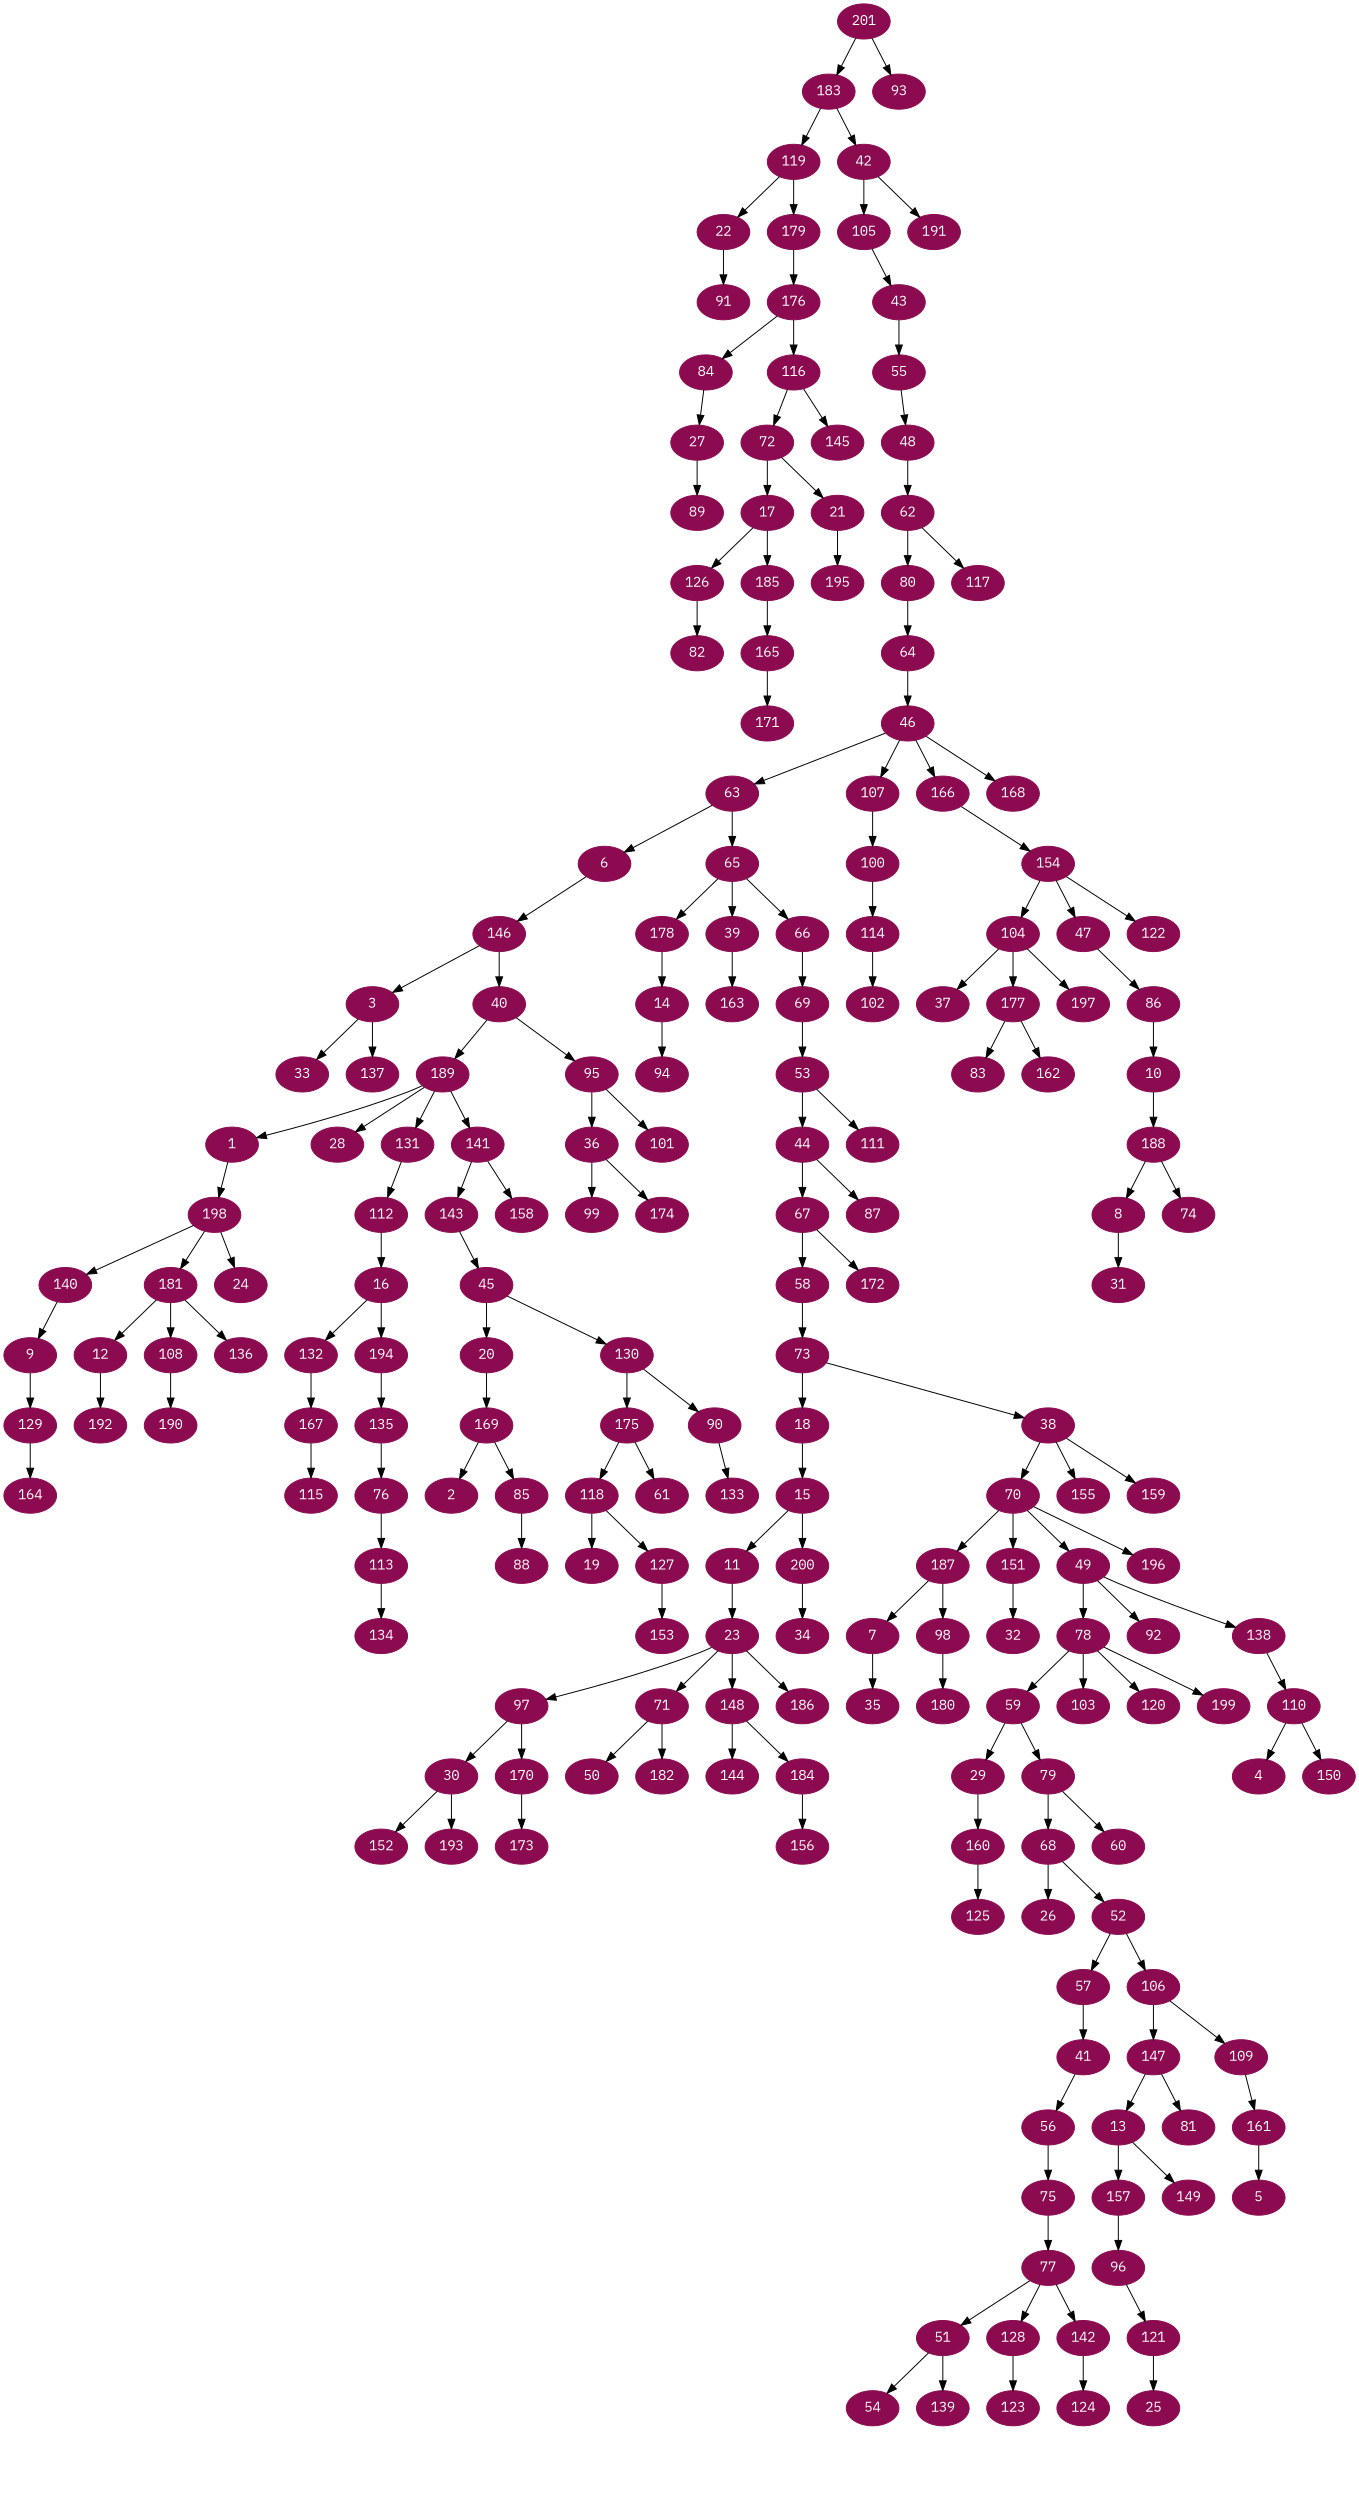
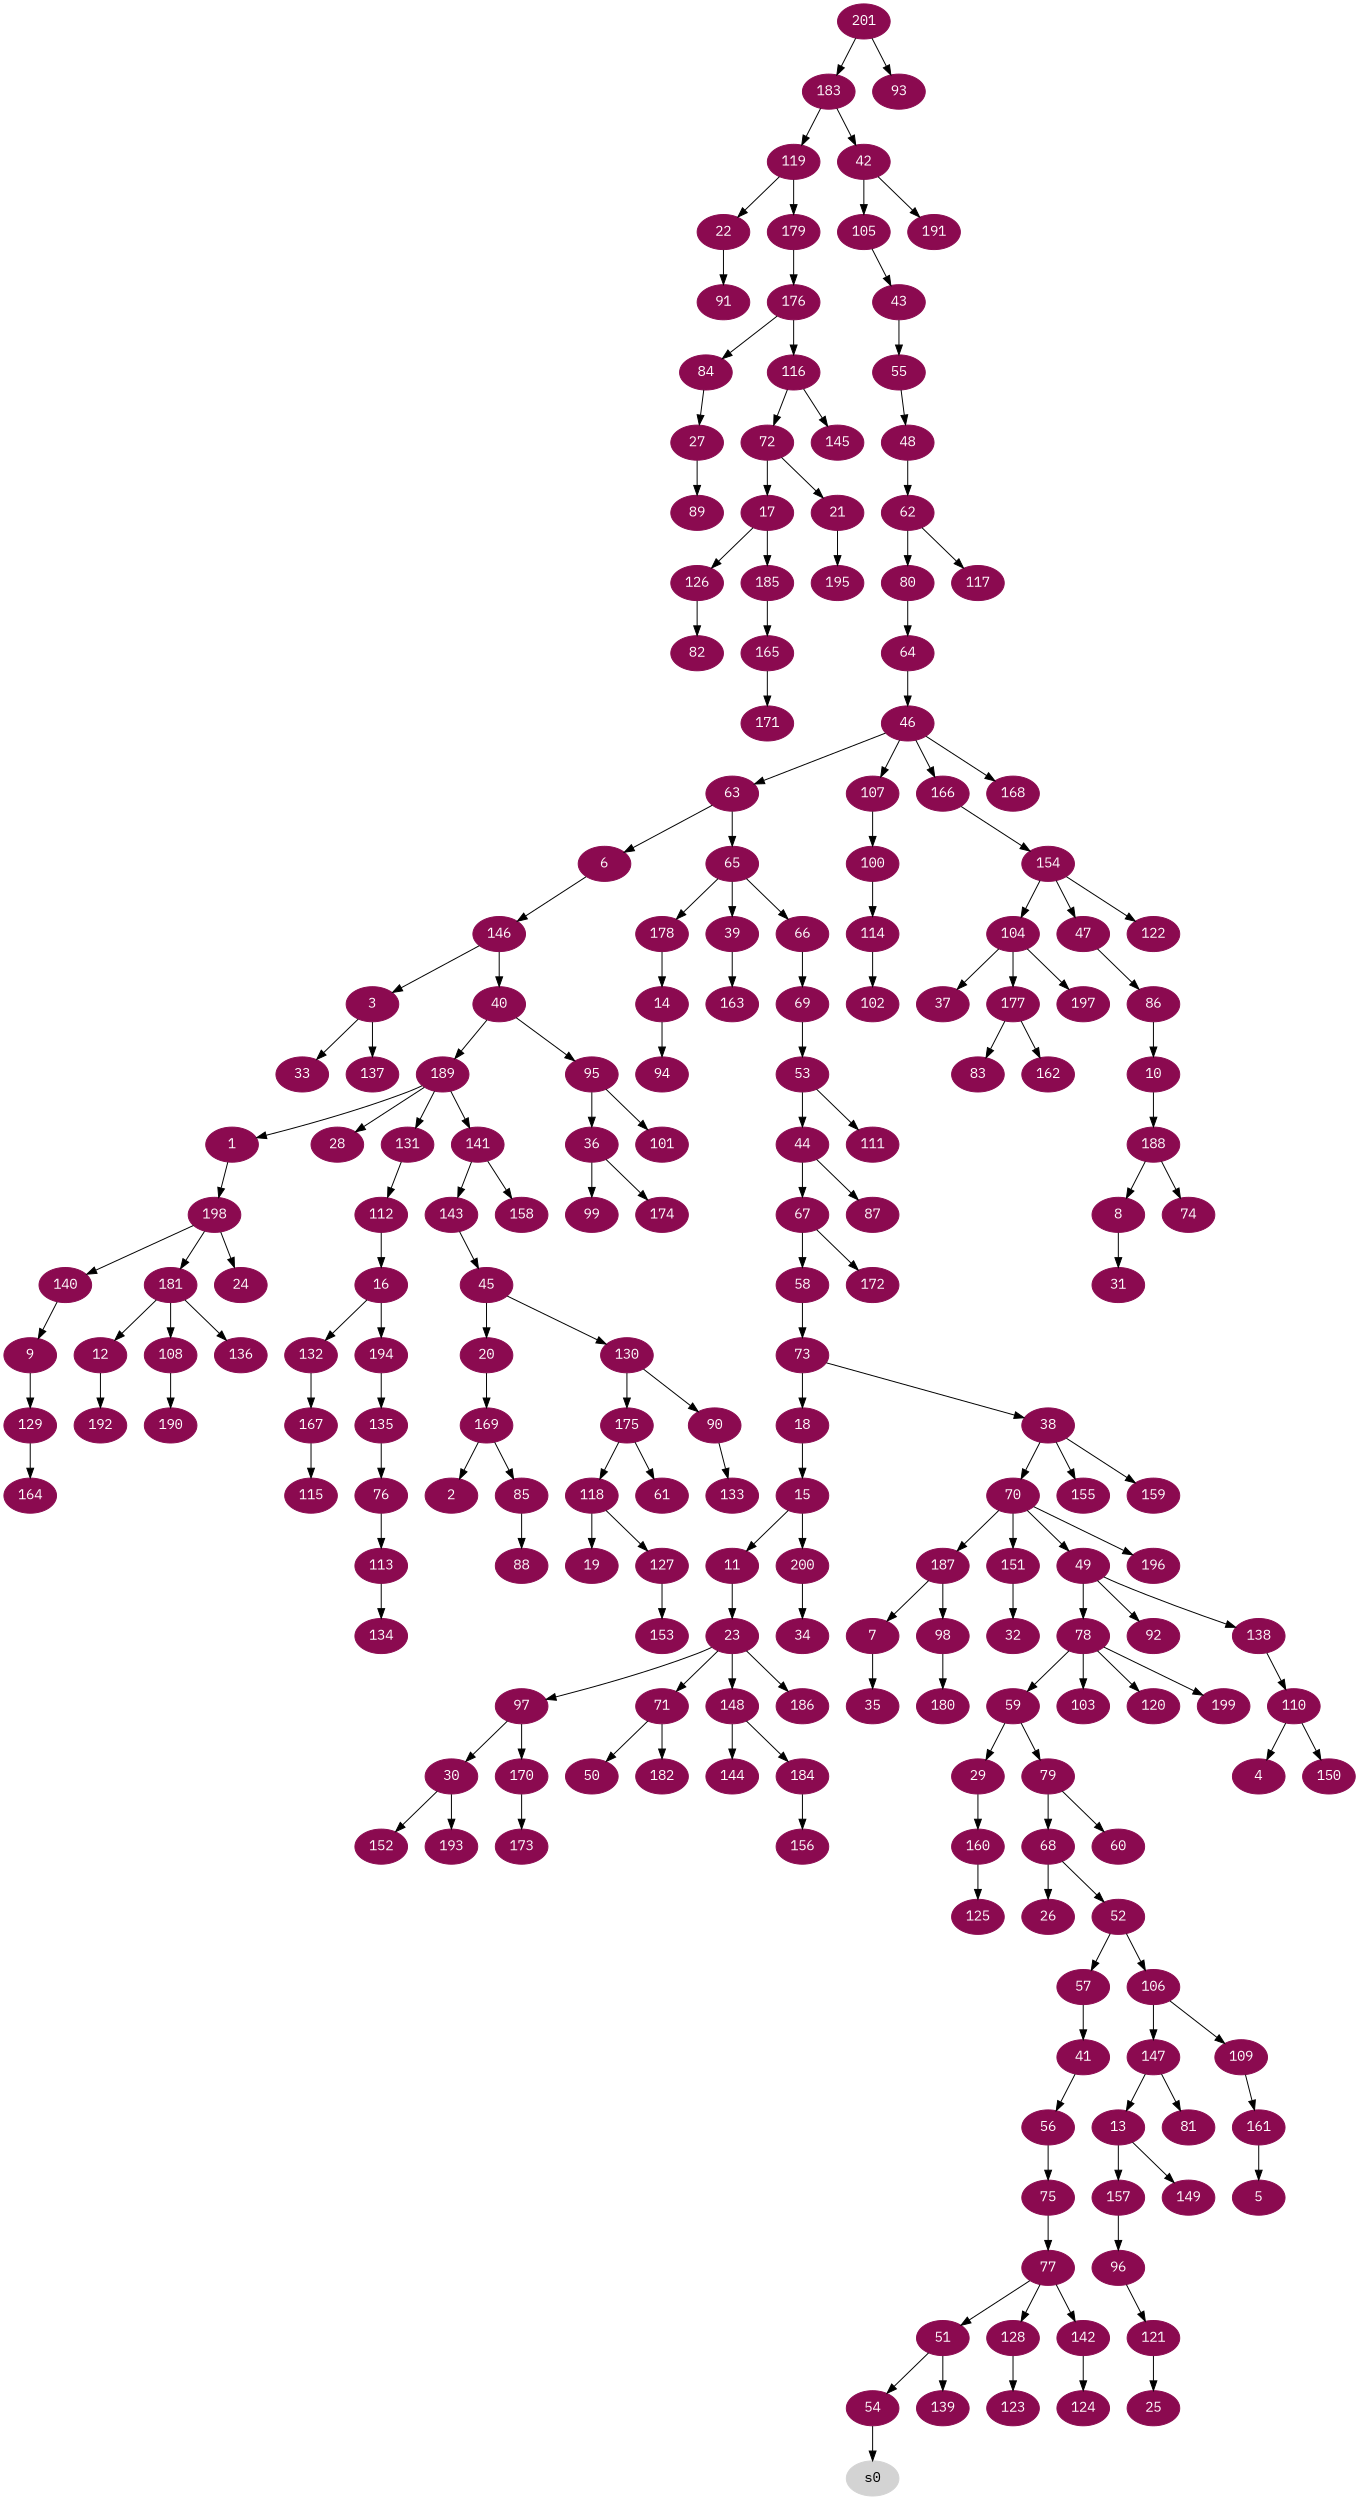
none -> (873, 2478)
